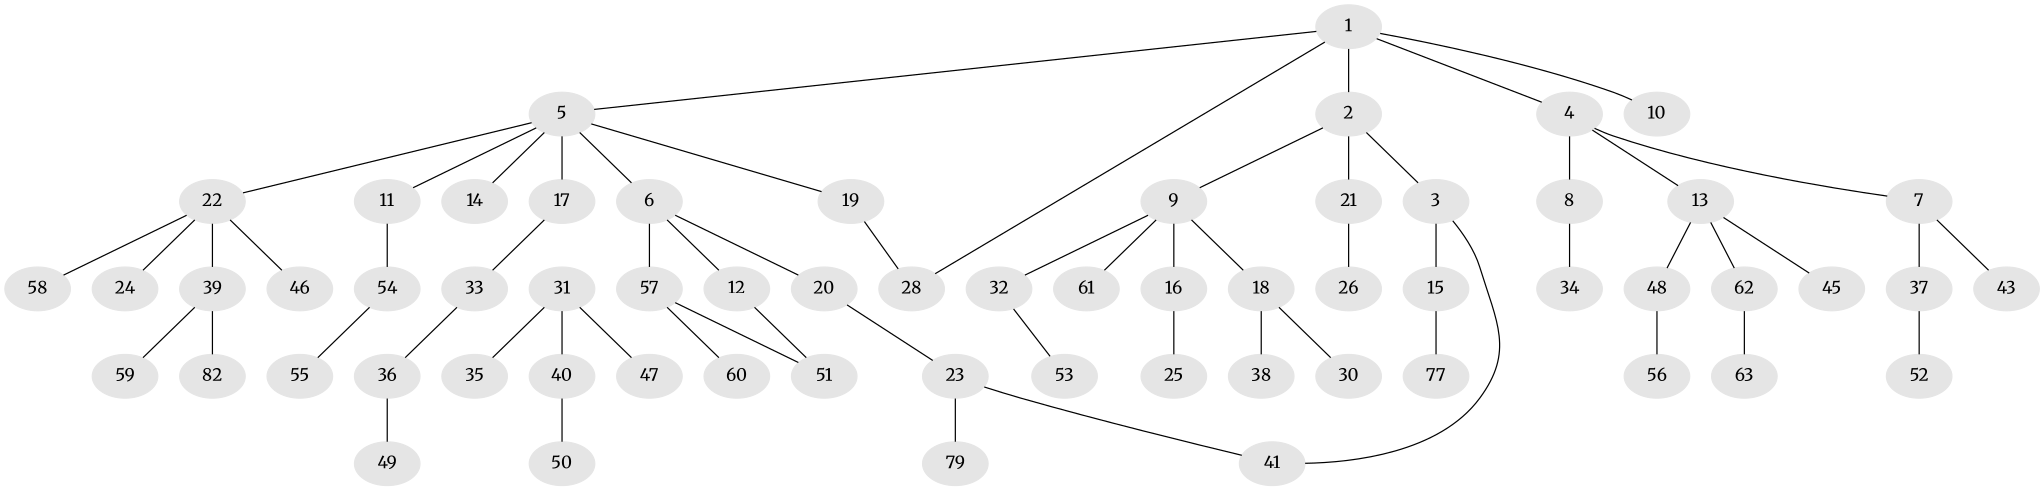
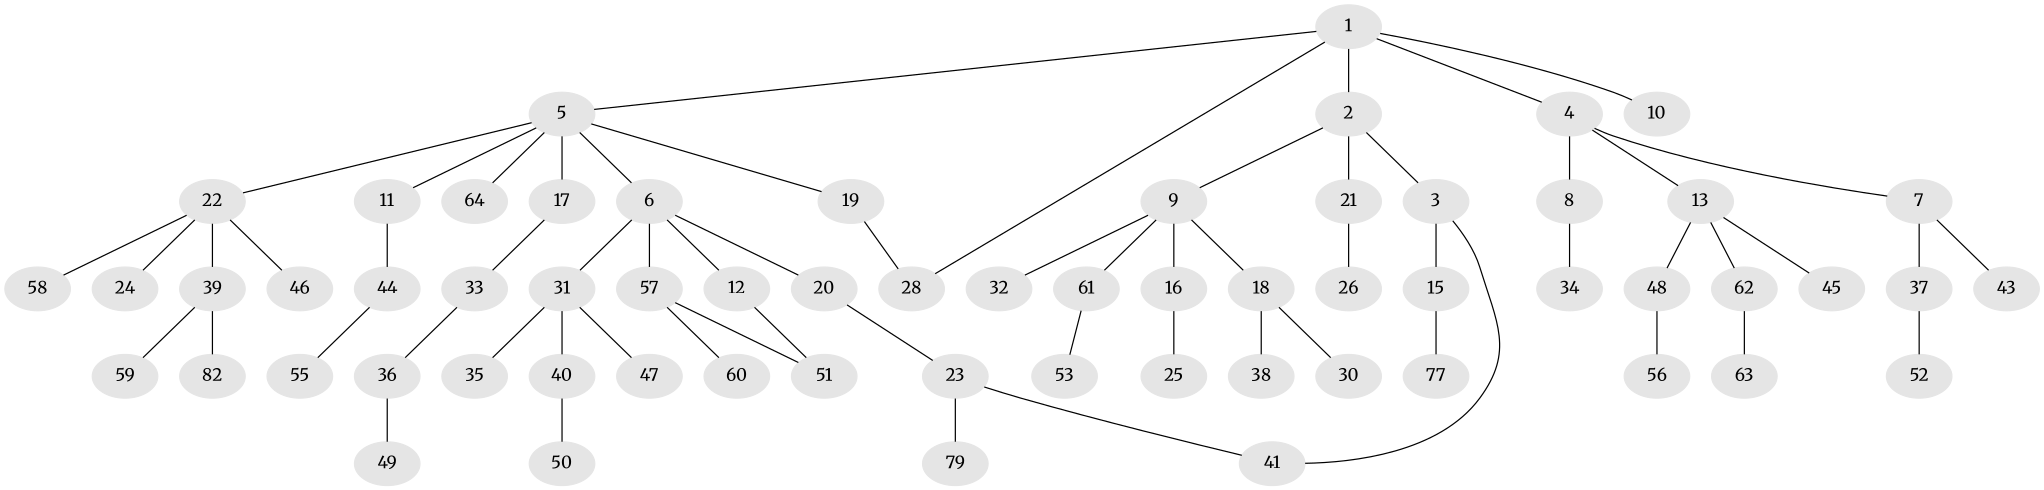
(475, 202) -> (475, 202)
none -> (606, 245)
(387, 289) -> (387, 289)
(1032, 333) -> (1075, 333)
